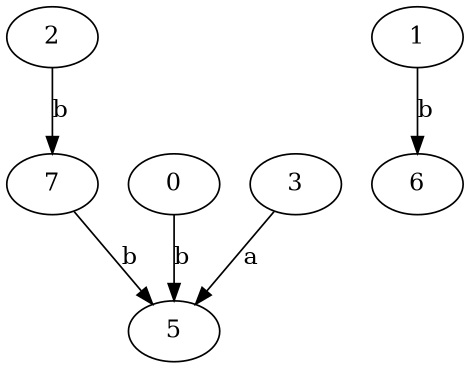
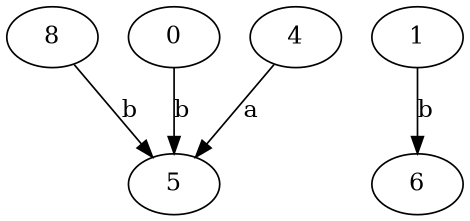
(52, 37) -> none
(52, 184) -> (52, 37)
(296, 184) -> (296, 37)
